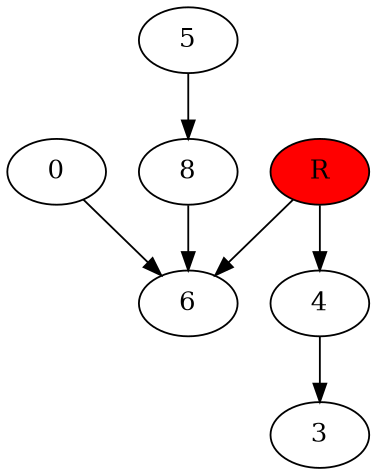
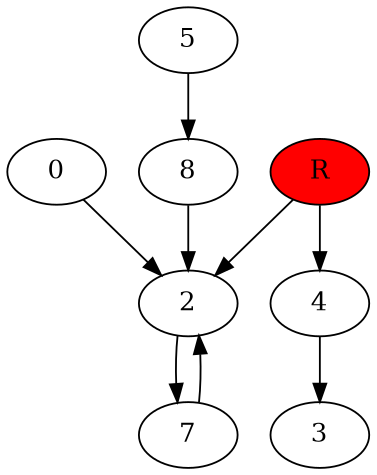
(188, 303) -> (188, 303)
none -> (188, 435)
